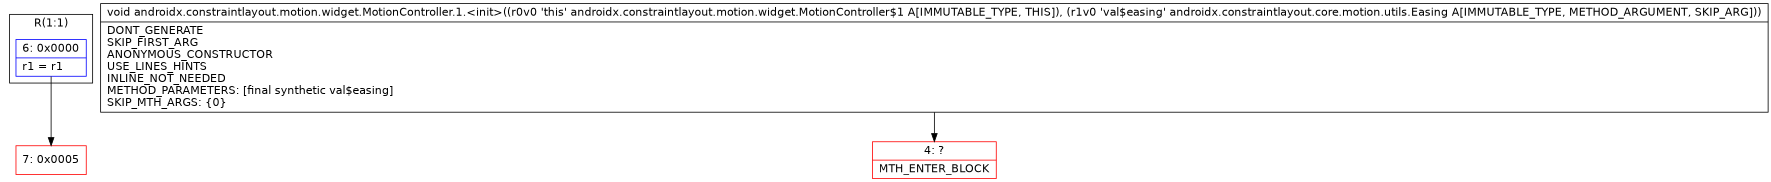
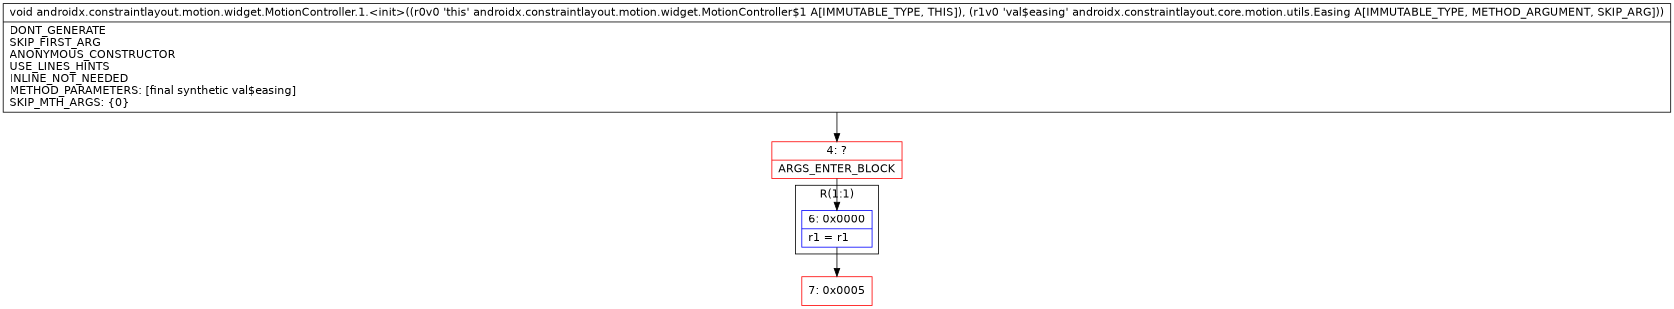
(934, 169) -> (837, 169)
none -> (837, 190)
